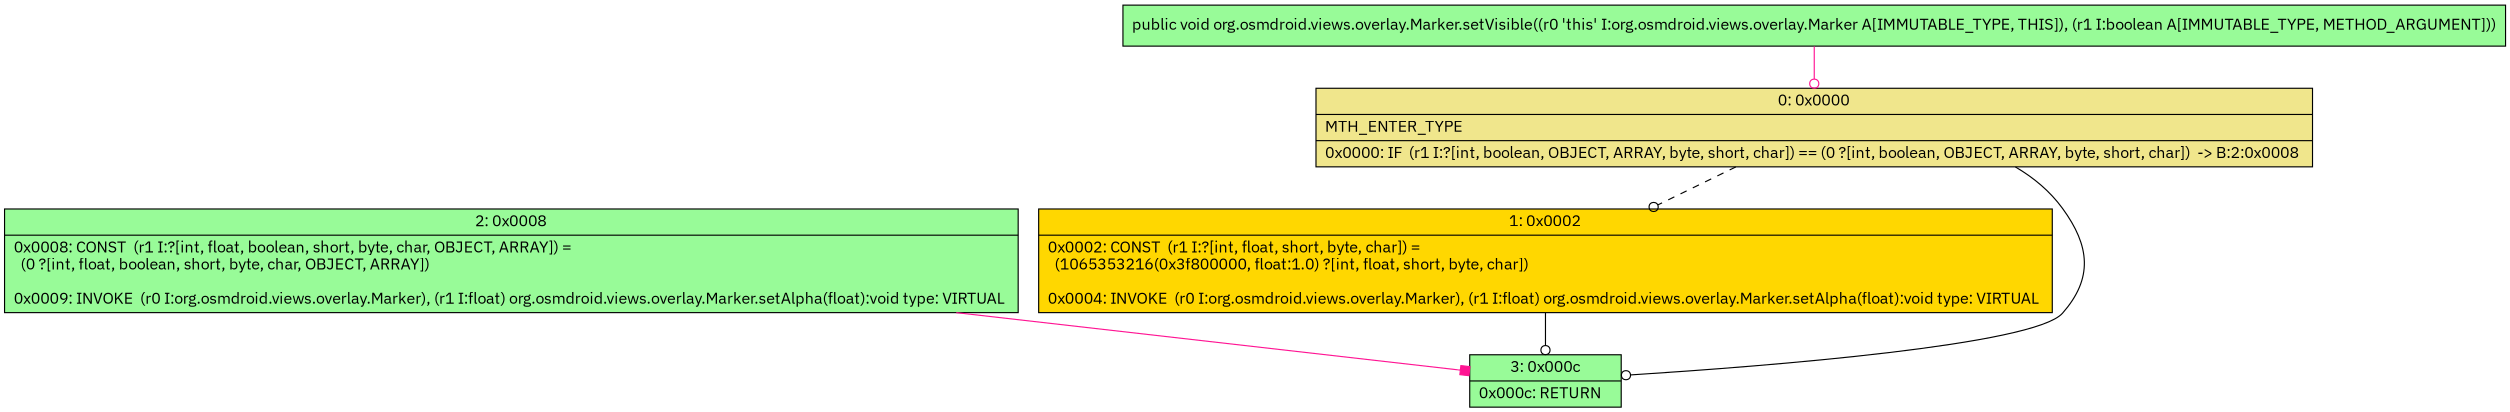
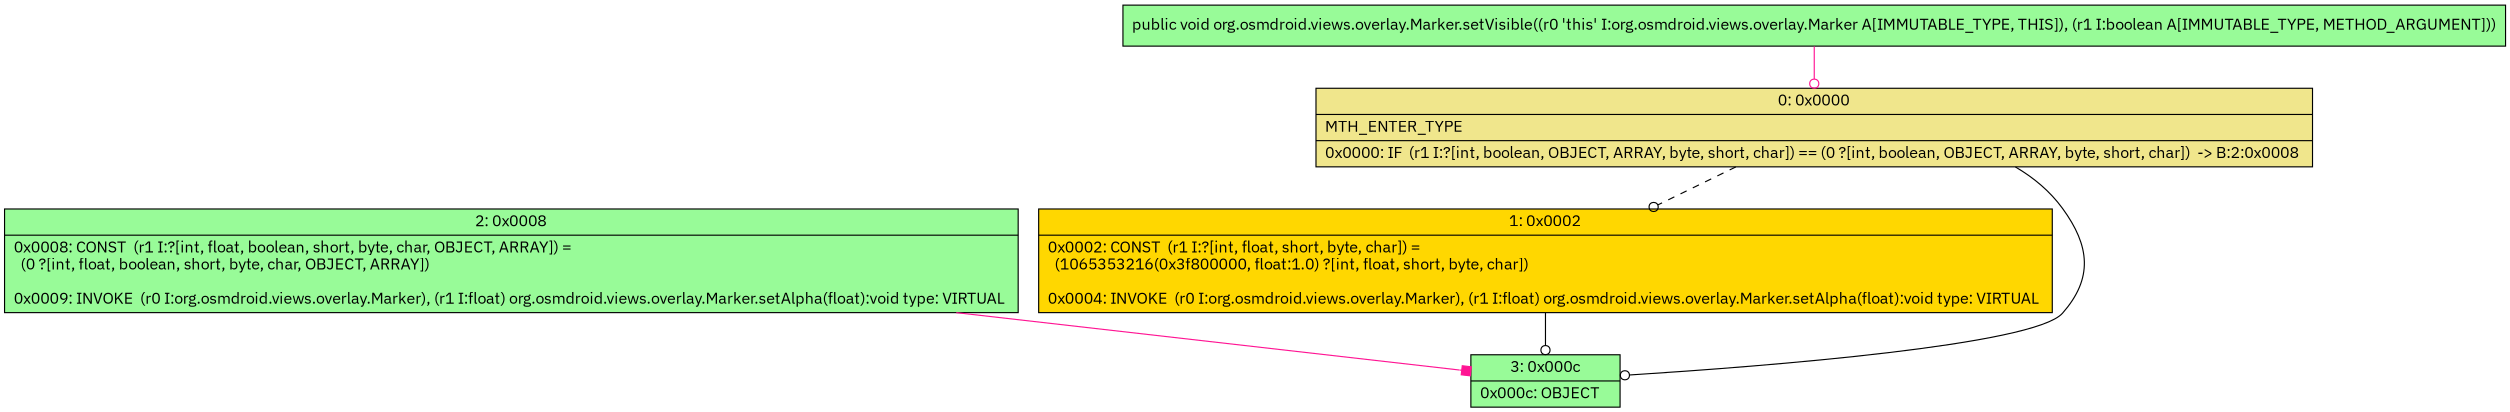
(1545, 393) -> (1545, 393)
